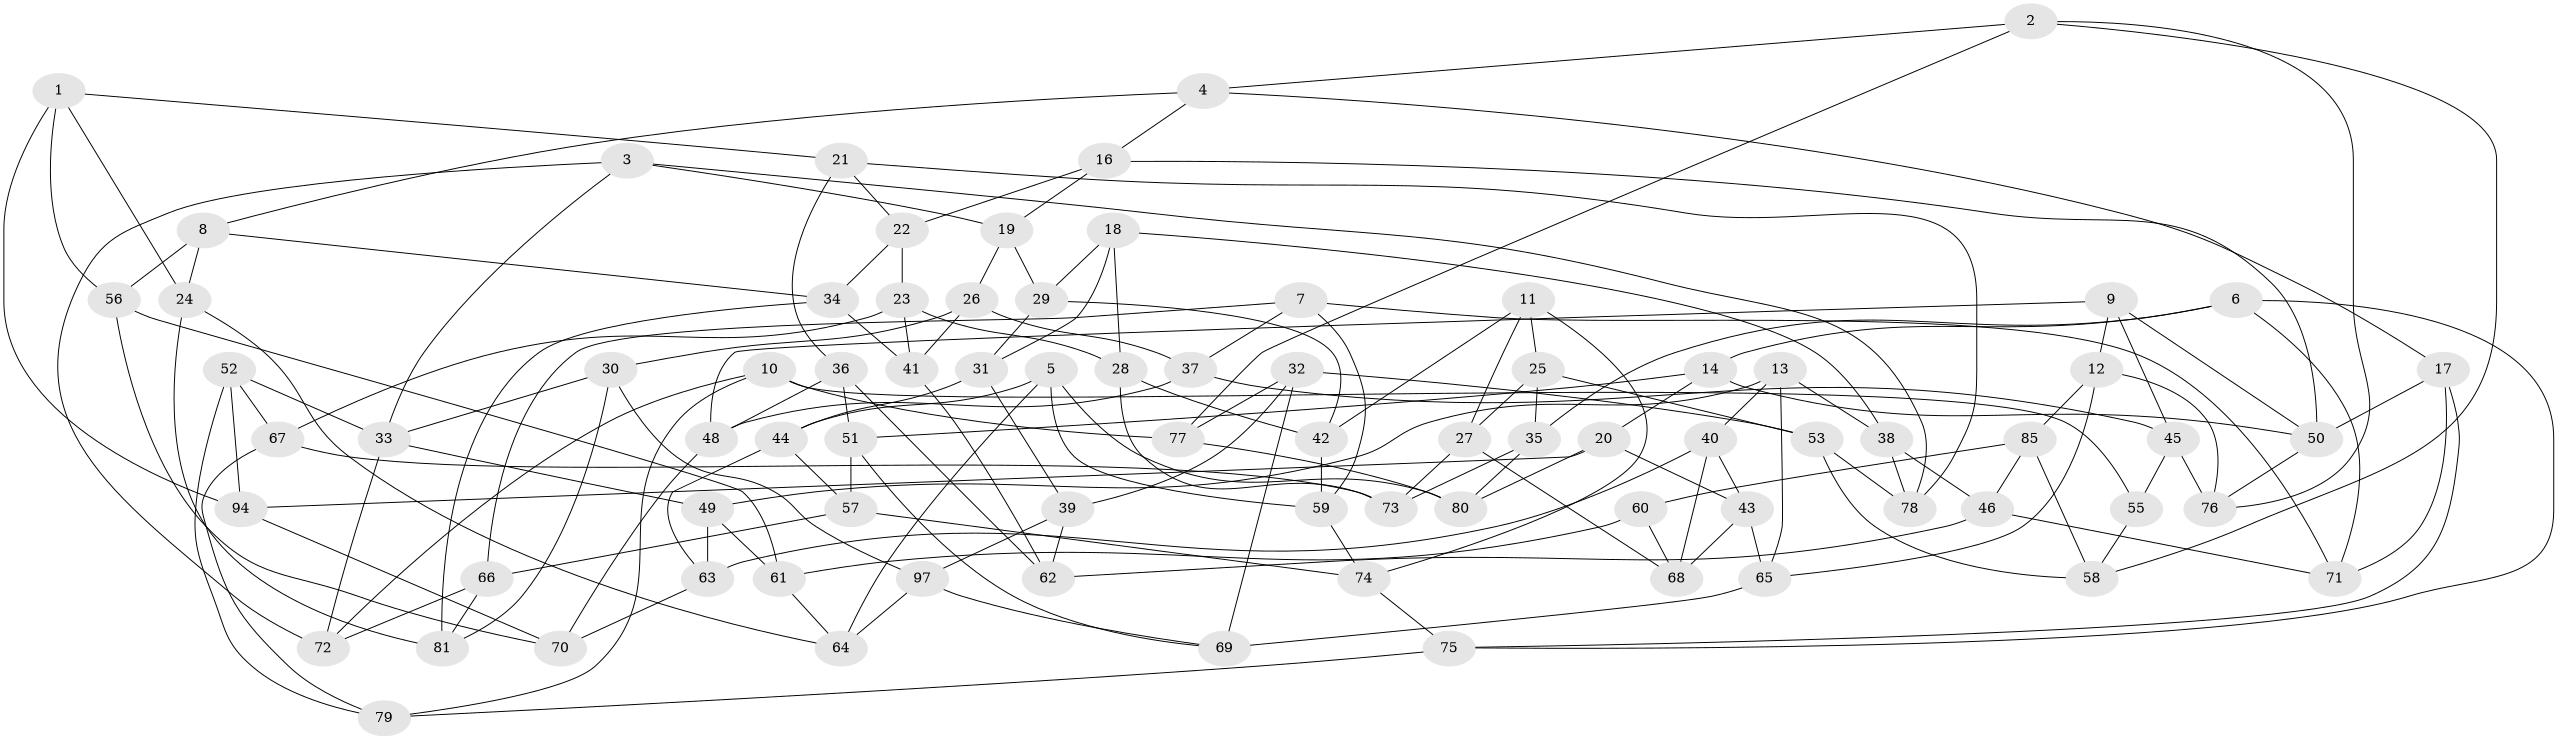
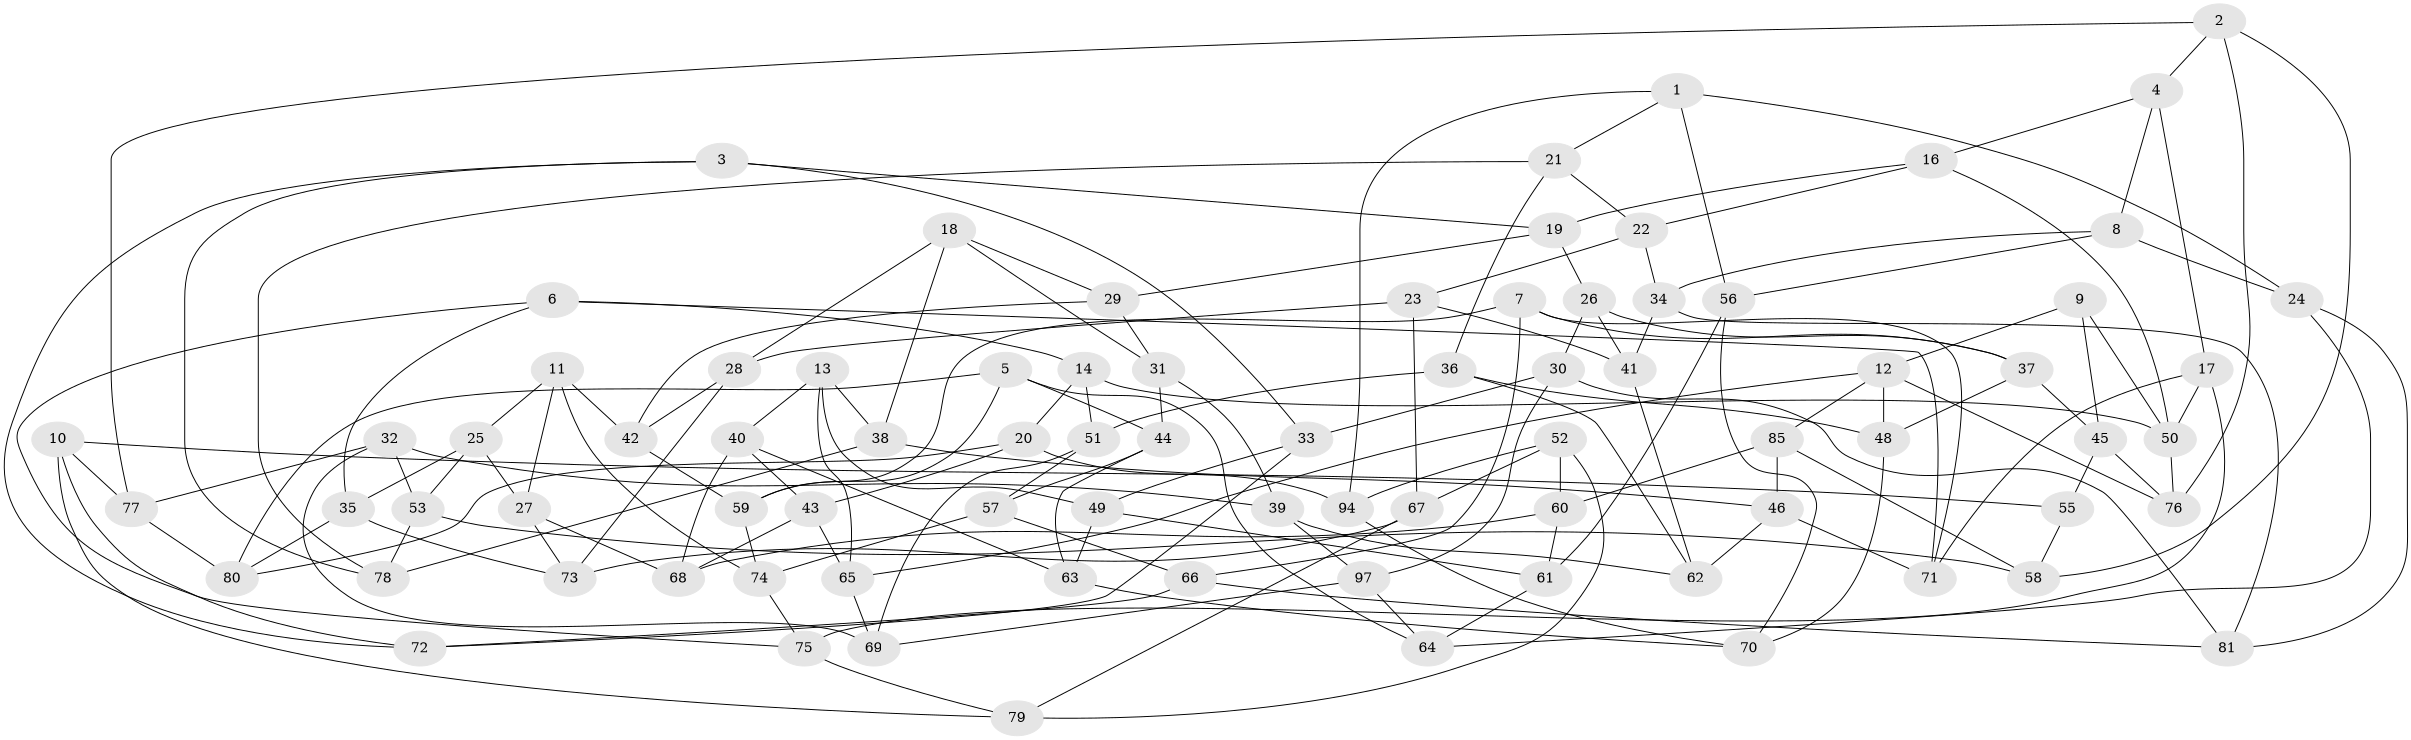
(1372, 324) -> (1884, 407)
(315, 408) -> (1560, 474)
